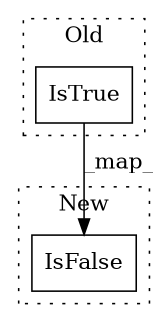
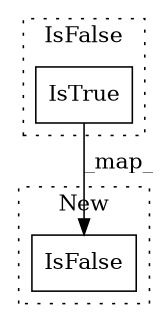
(84, 37) -> (84, 37)
